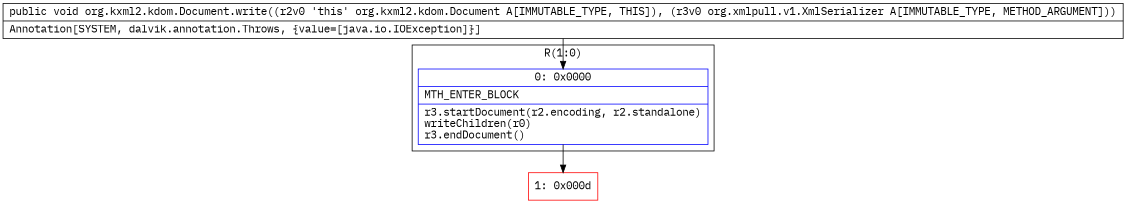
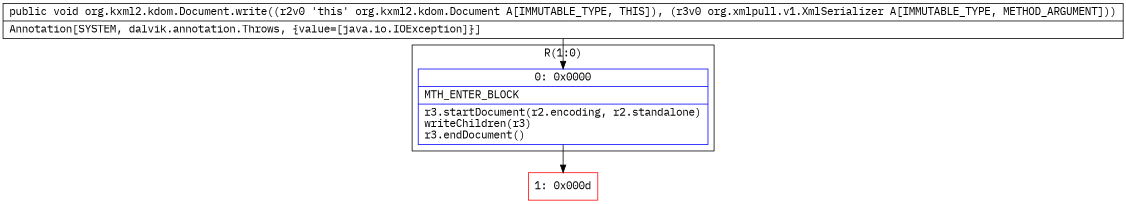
(478, 124) -> (478, 124)
